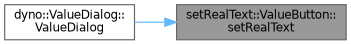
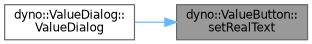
(261, 22) -> (242, 22)
